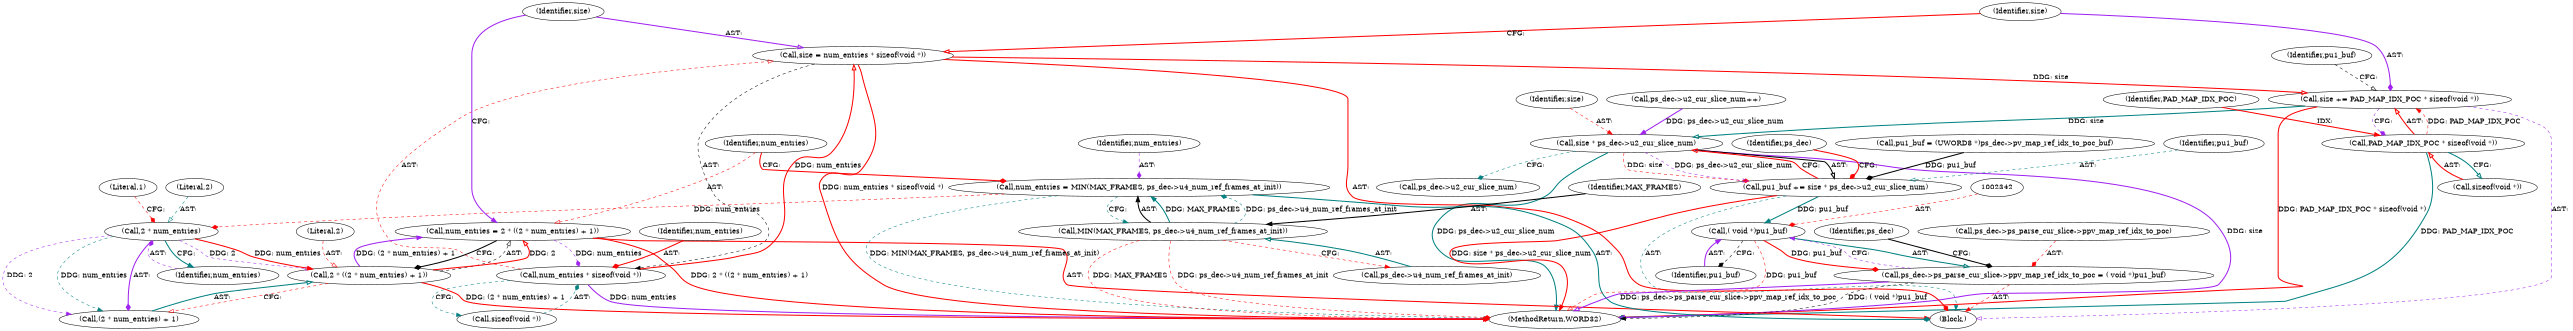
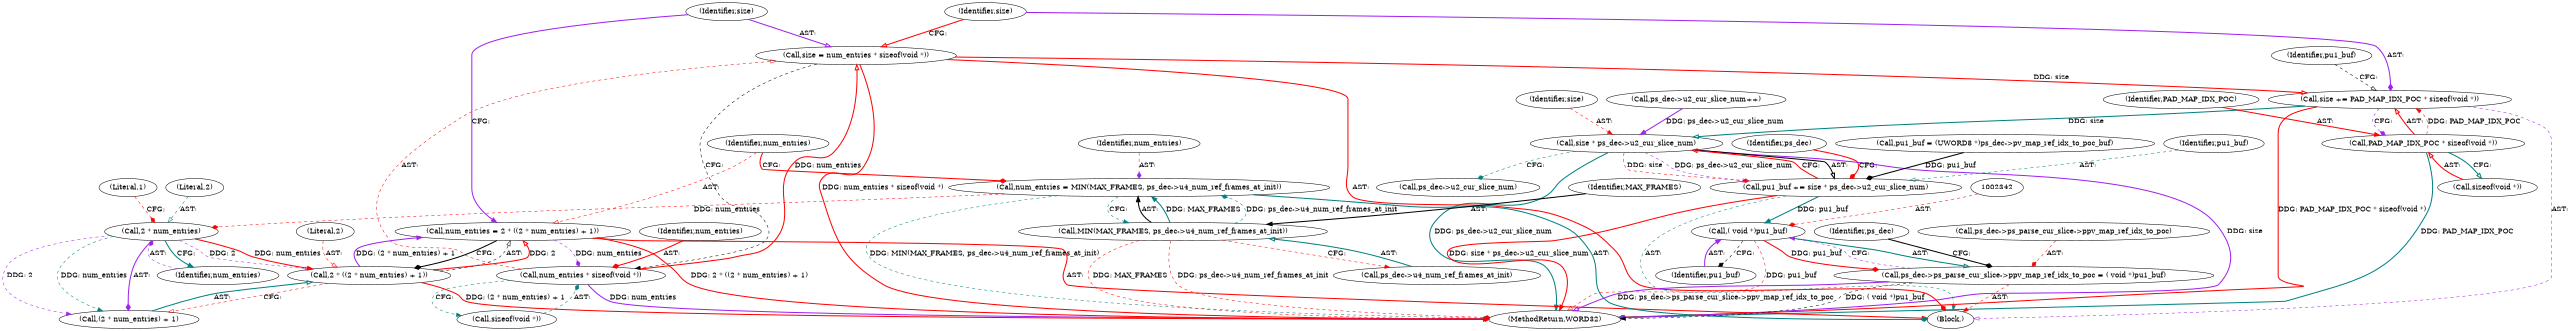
(2326, 122) -> (2327, 122)
(712, 166) -> (716, 166)
